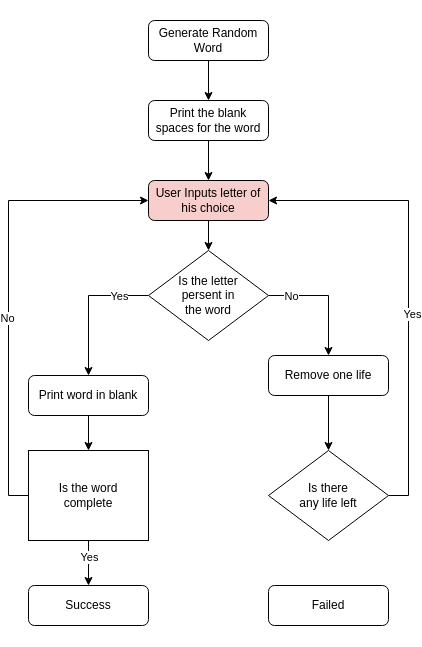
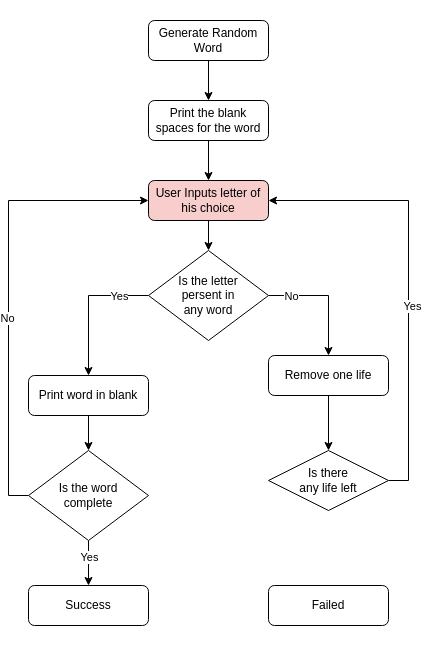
(209, 296) -> (209, 296)
(89, 496) -> (89, 496)
(329, 496) -> (329, 481)
